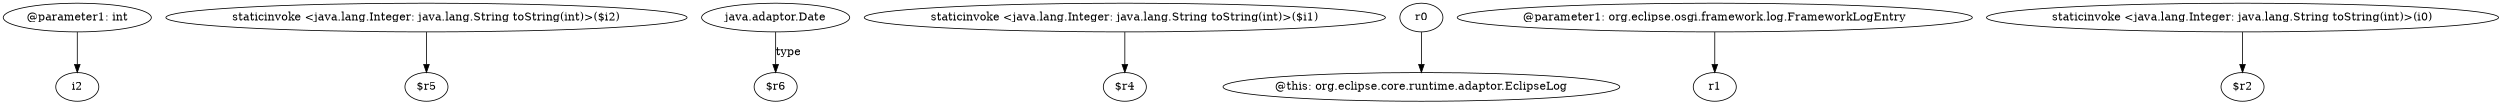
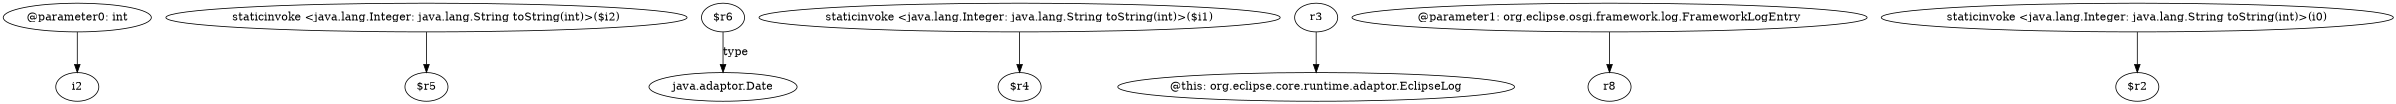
(77, 18) -> (77, 18)
(1421, 18) -> (1316, 18)
(776, 48) -> (723, 48)
(1715, 87) -> (1610, 87)
